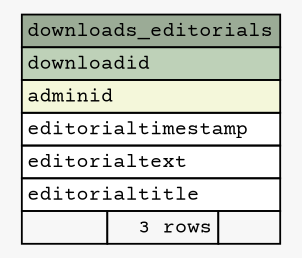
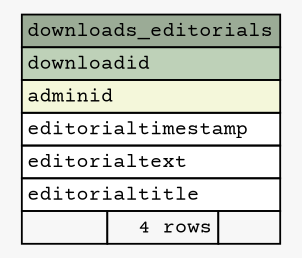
(176, 227) -> (176, 227)
